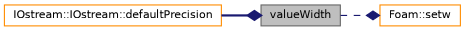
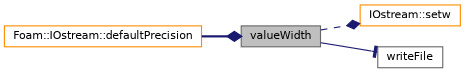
(113, 15) -> (103, 36)
(420, 15) -> (410, 15)
none -> (410, 57)
